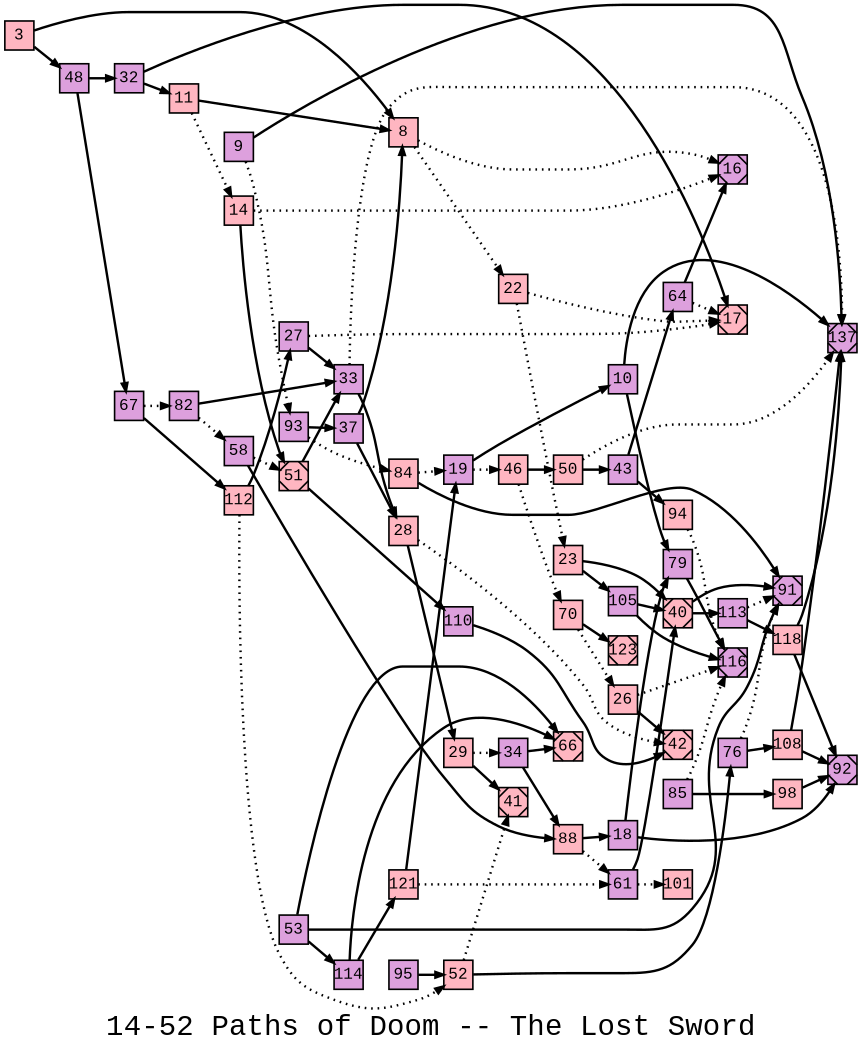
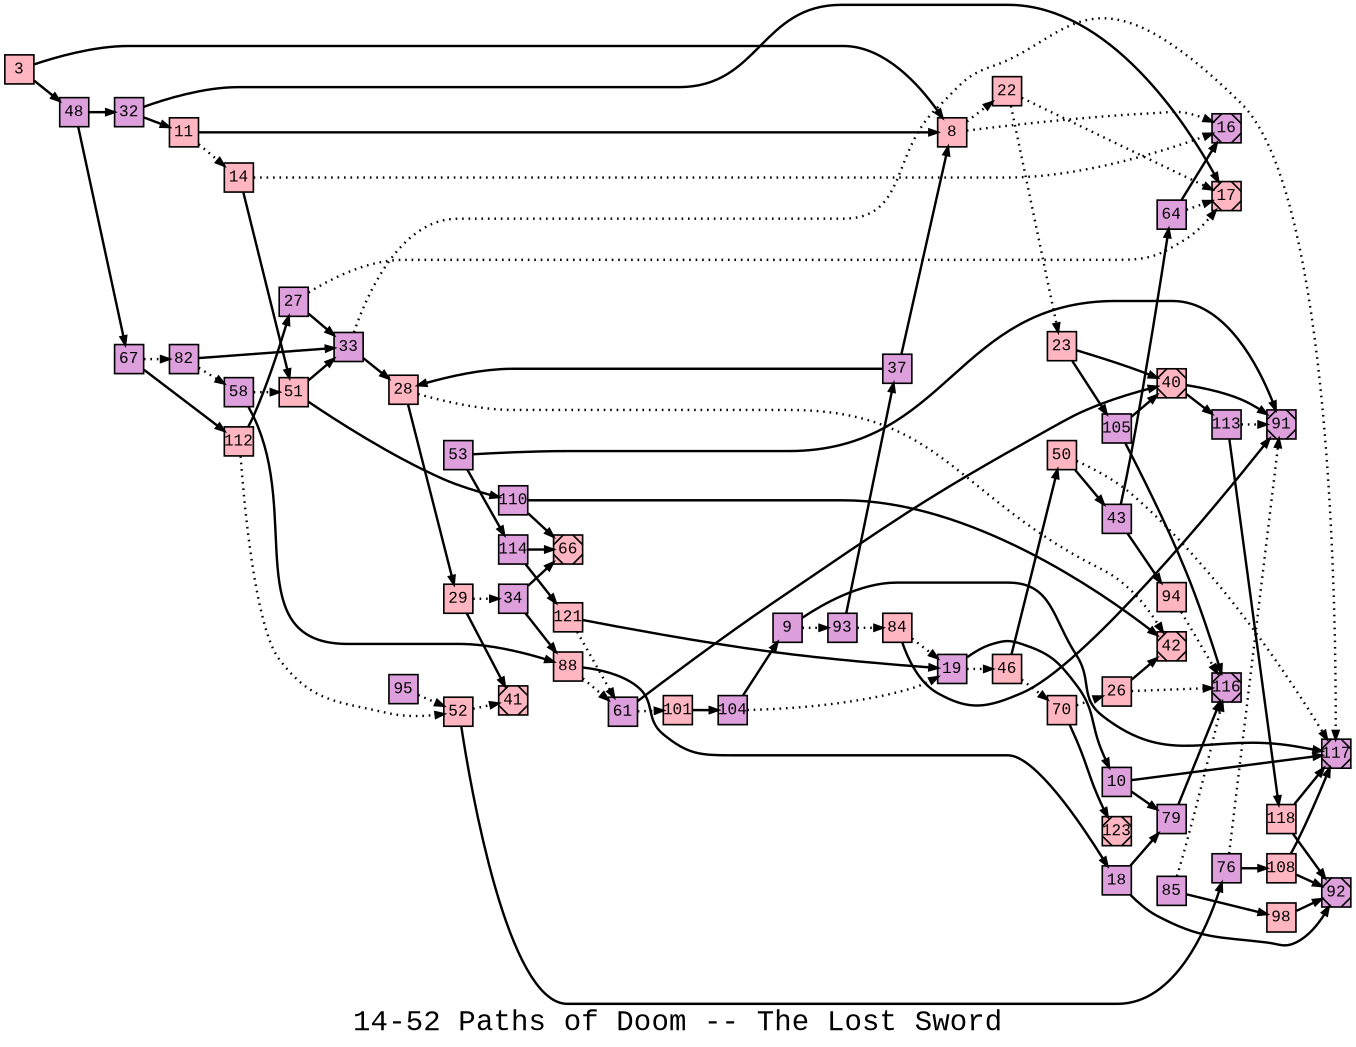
(842, 338) -> (1336, 754)
(294, 476) -> (294, 392)
(363, 701) -> (538, 522)
none -> (733, 710)
(427, 975) -> (427, 699)
